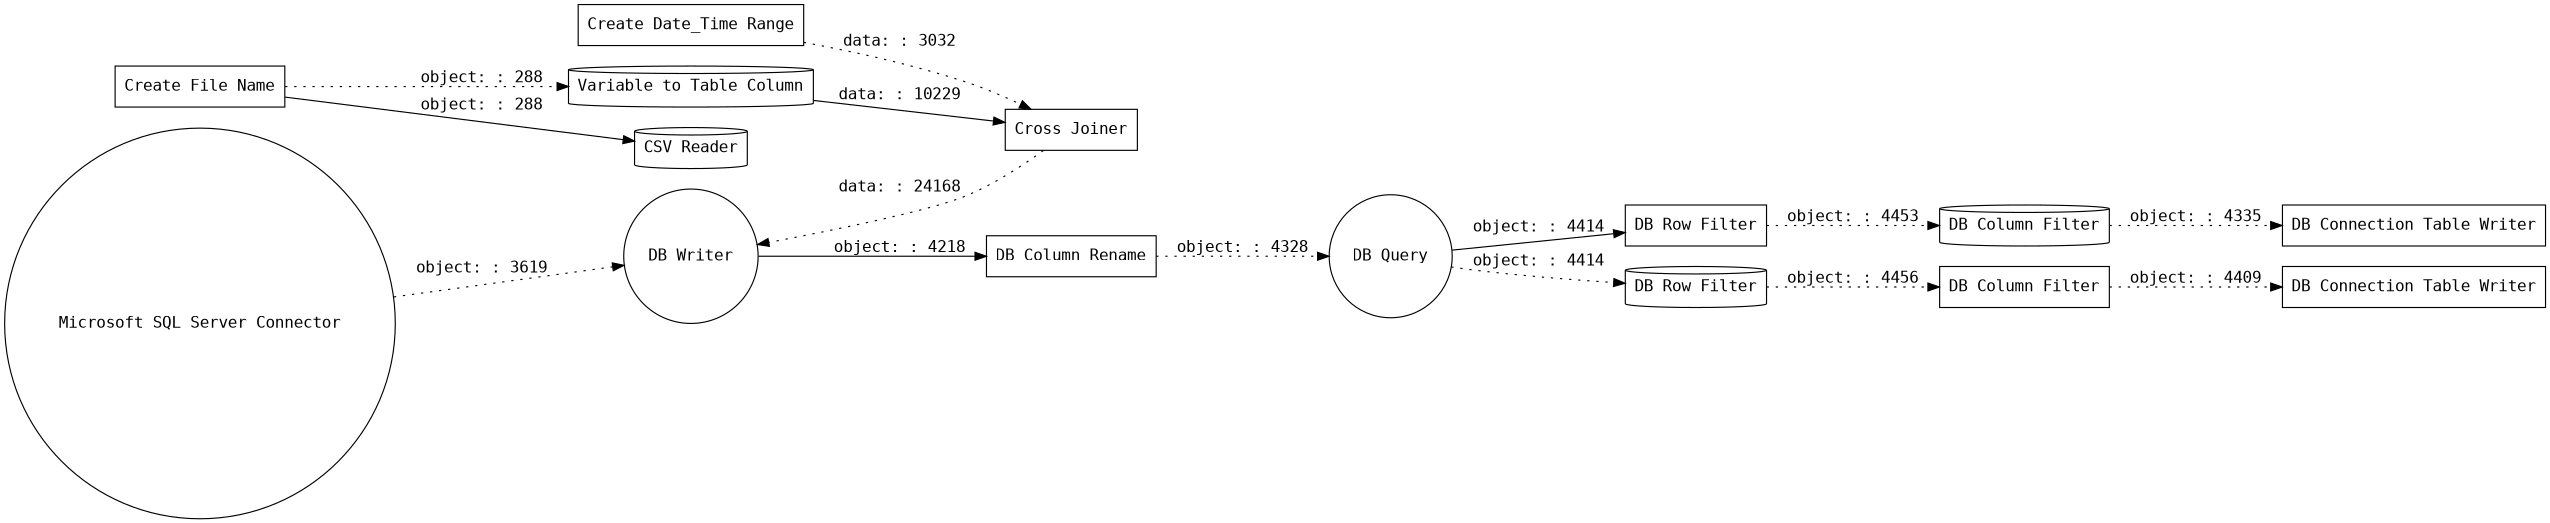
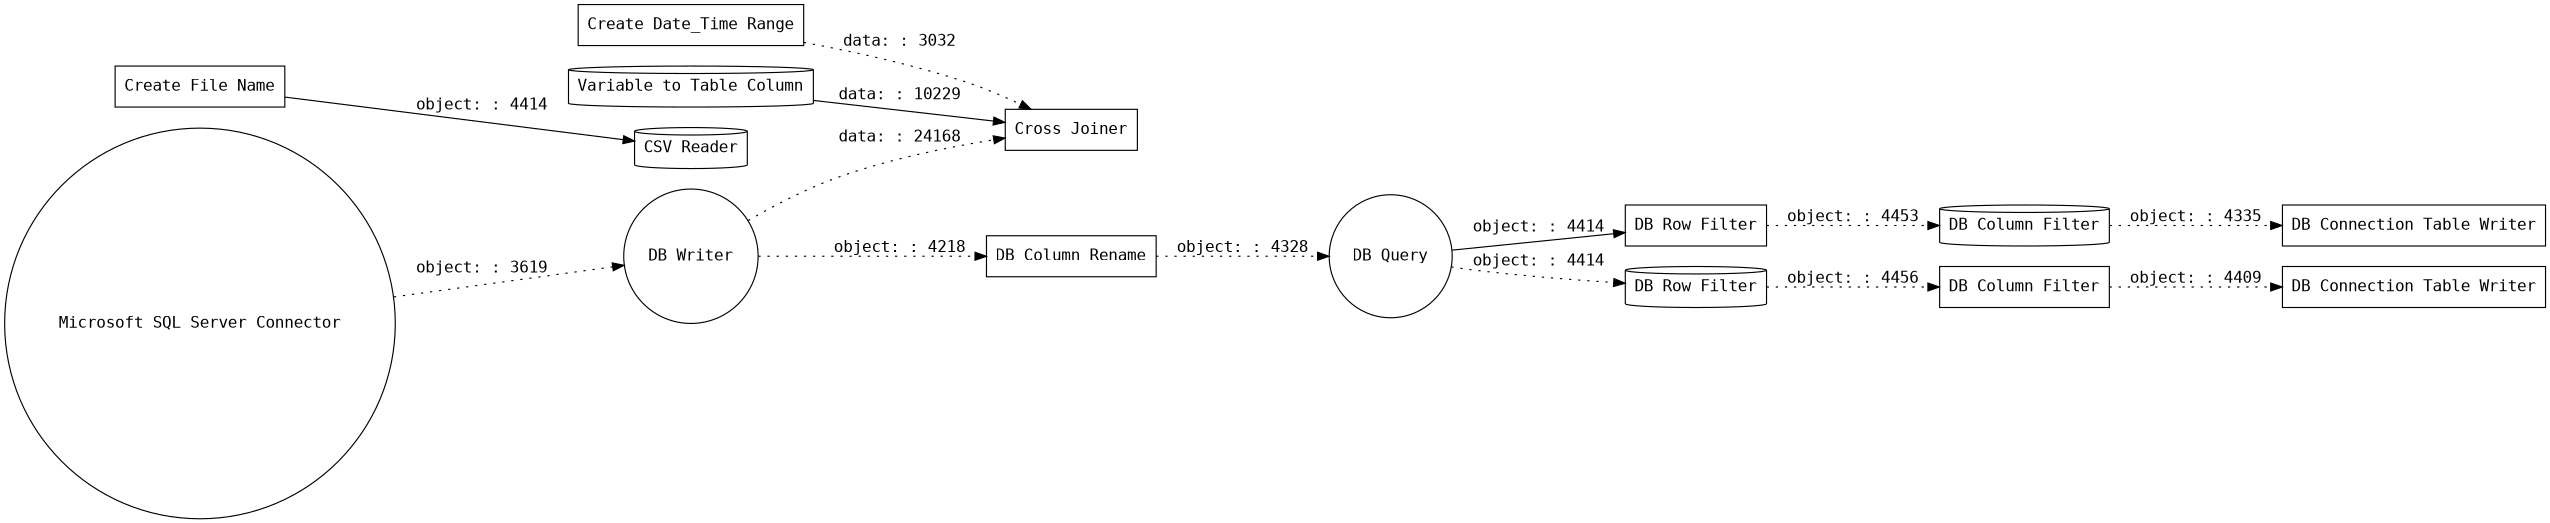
(421, 87) -> none
(482, 105) -> (482, 105)
(912, 212) -> (867, 168)
(867, 256) -> (867, 256)
